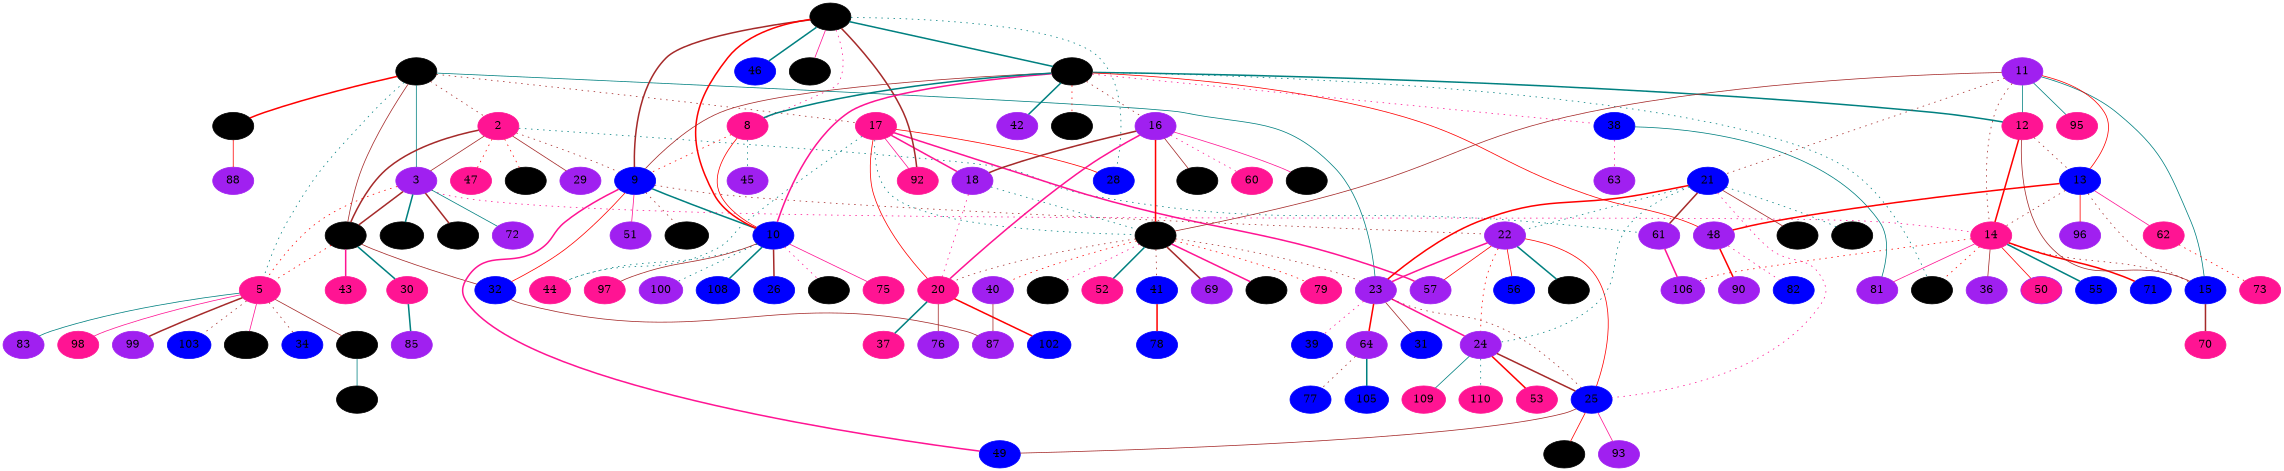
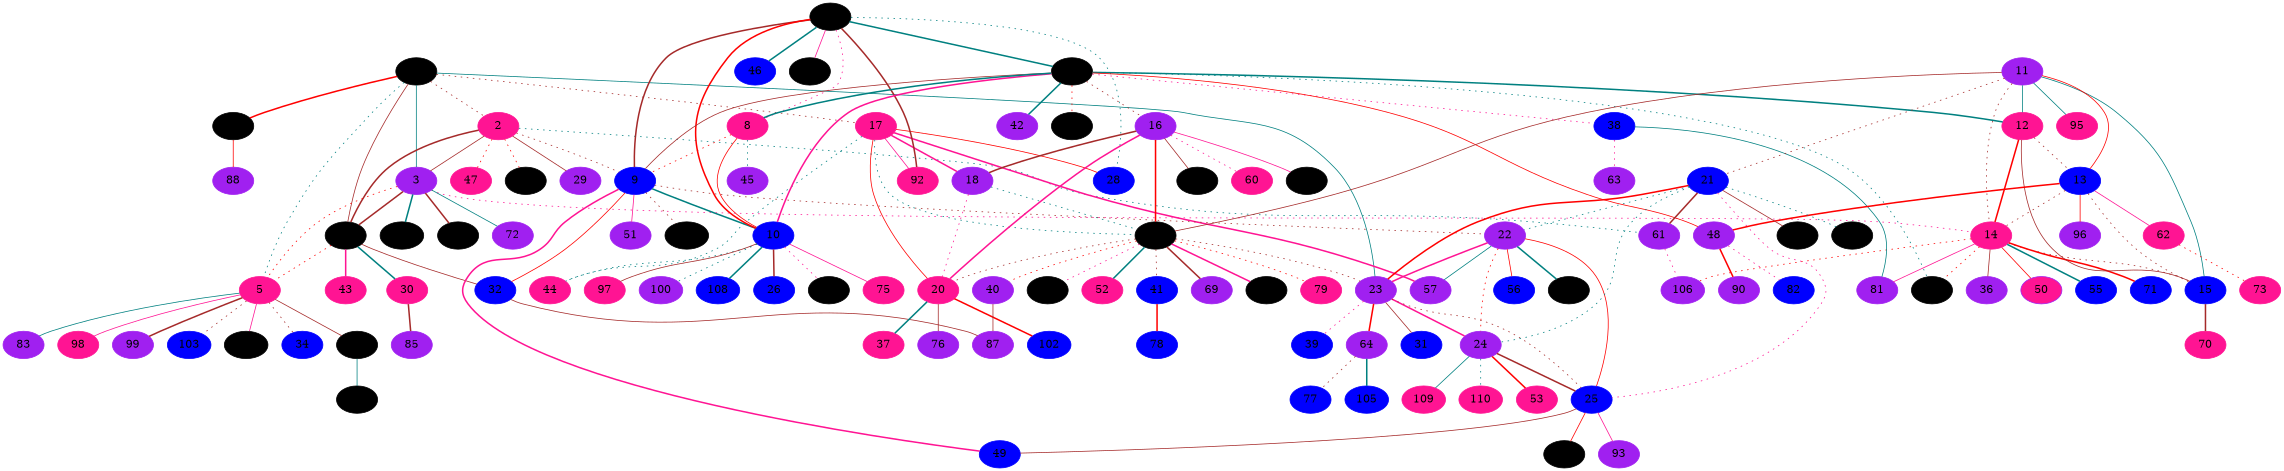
(1468, 263) -> (1468, 263)
(1671, 263) -> (1671, 263)
(409, 318) -> (409, 318)
